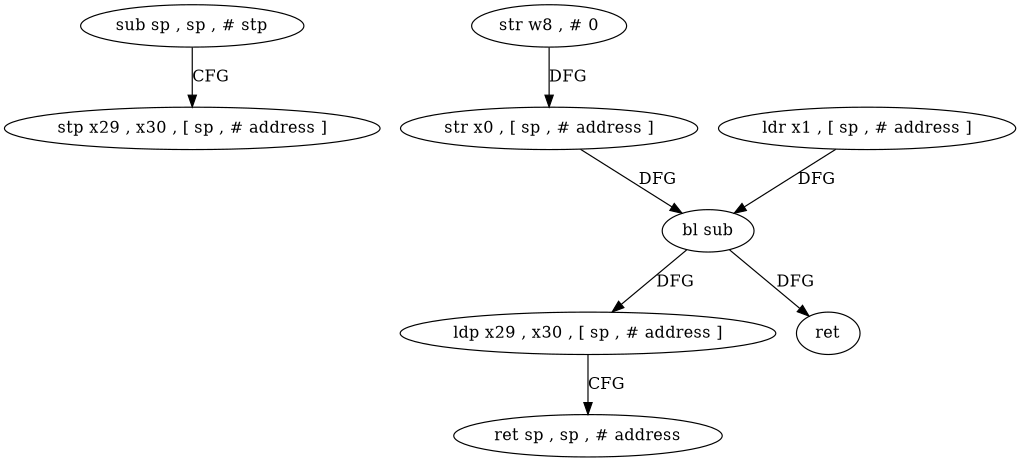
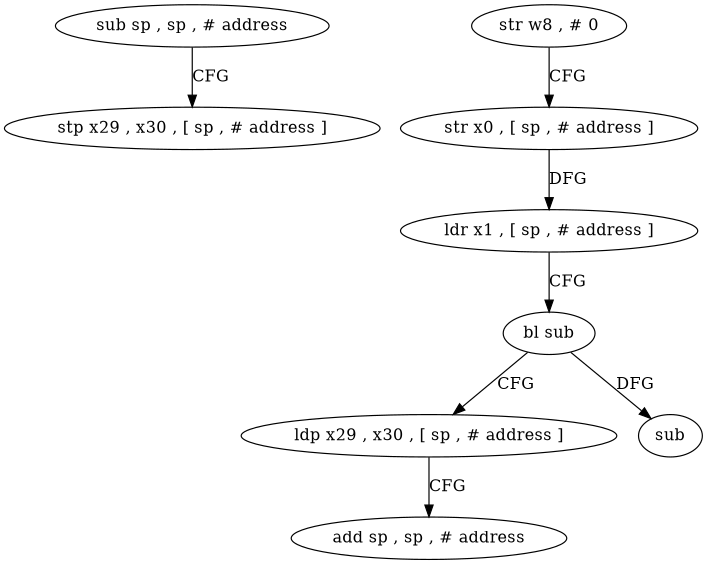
(192, 26) -> (192, 26)
(569, 77) -> (568, 77)
(626, 178) -> (549, 174)
(817, 180) -> (568, 282)
(676, 282) -> (516, 385)
(828, 333) -> (670, 436)
(588, 436) -> (429, 538)
